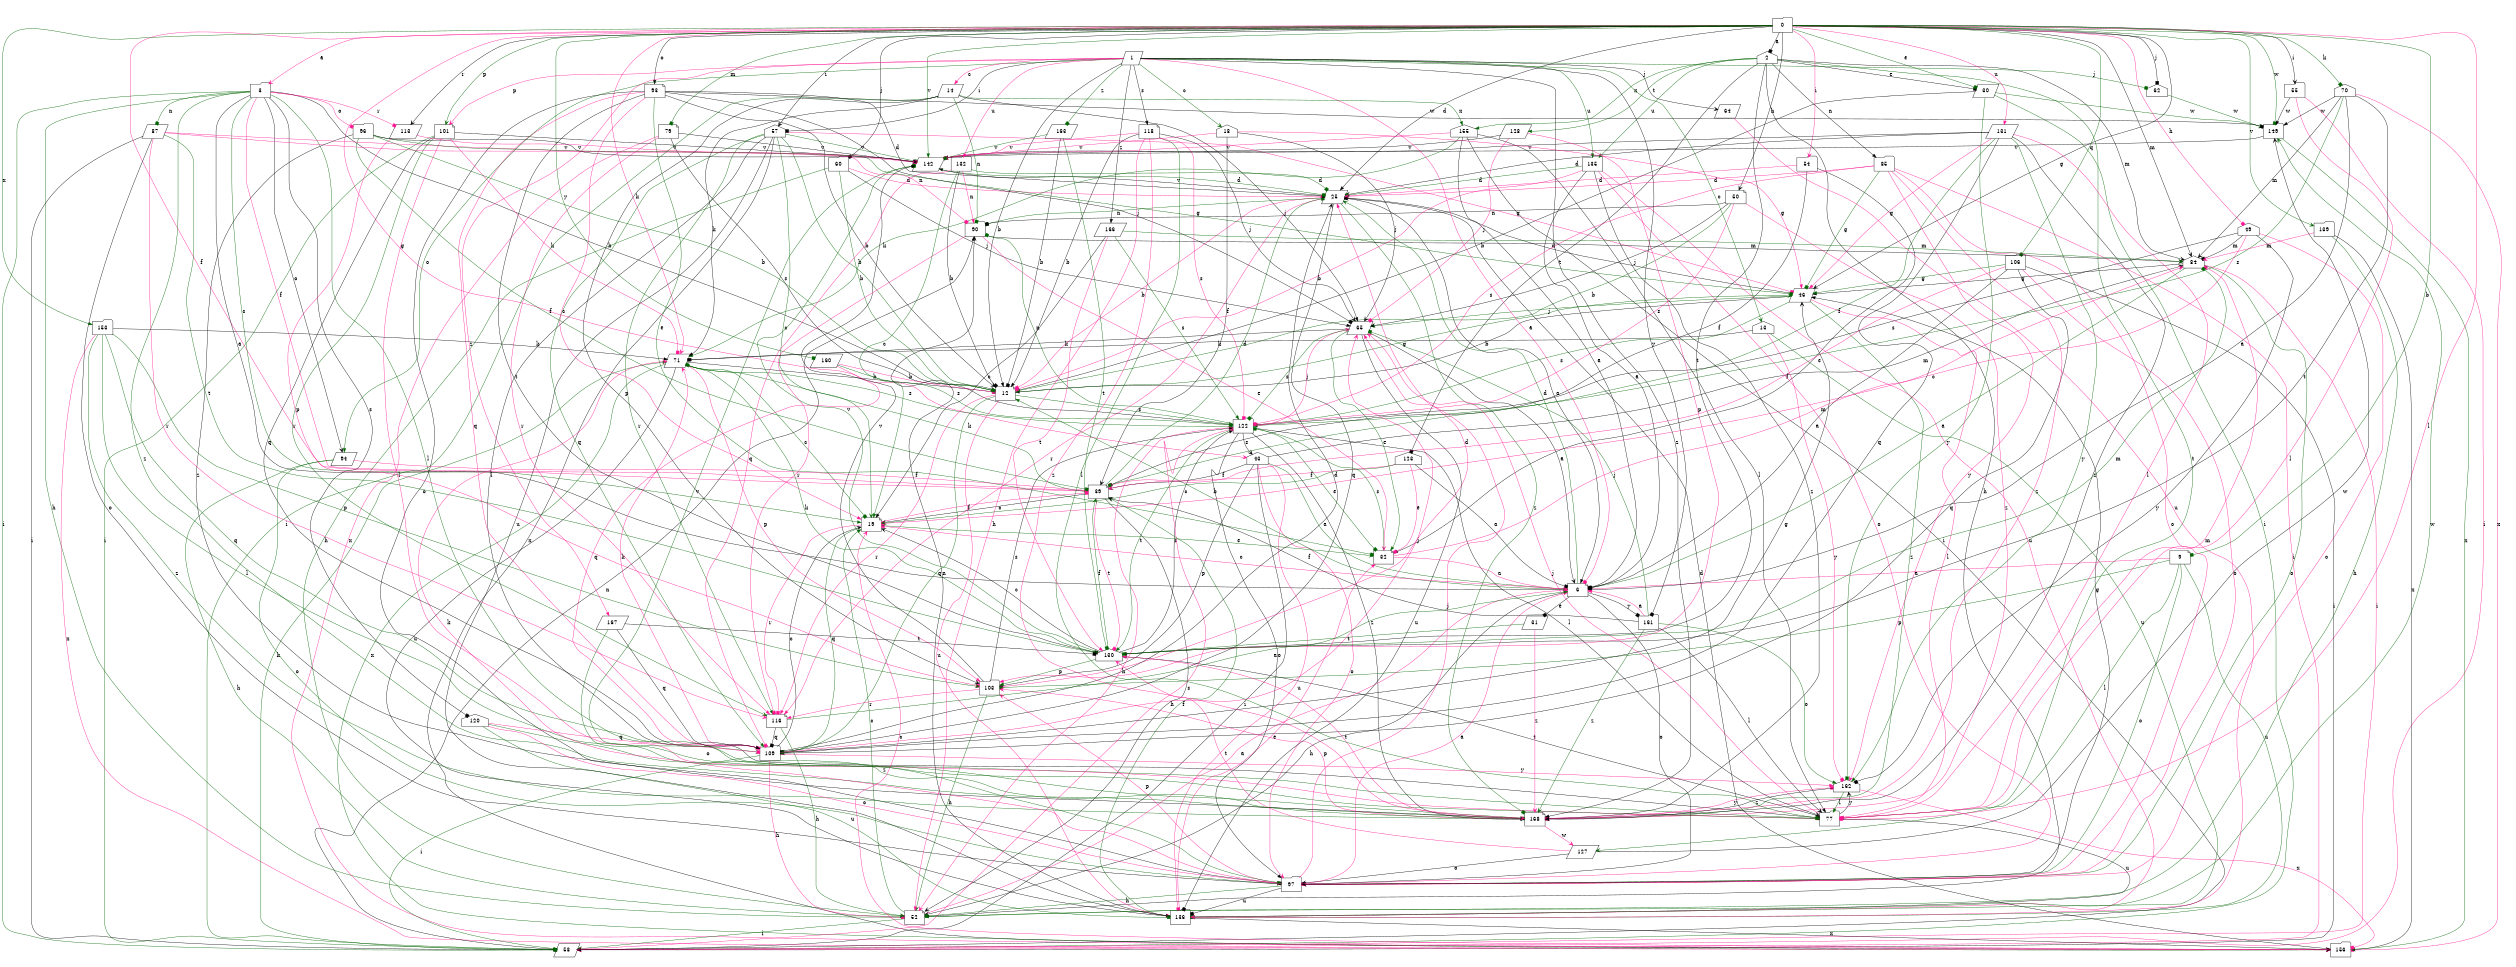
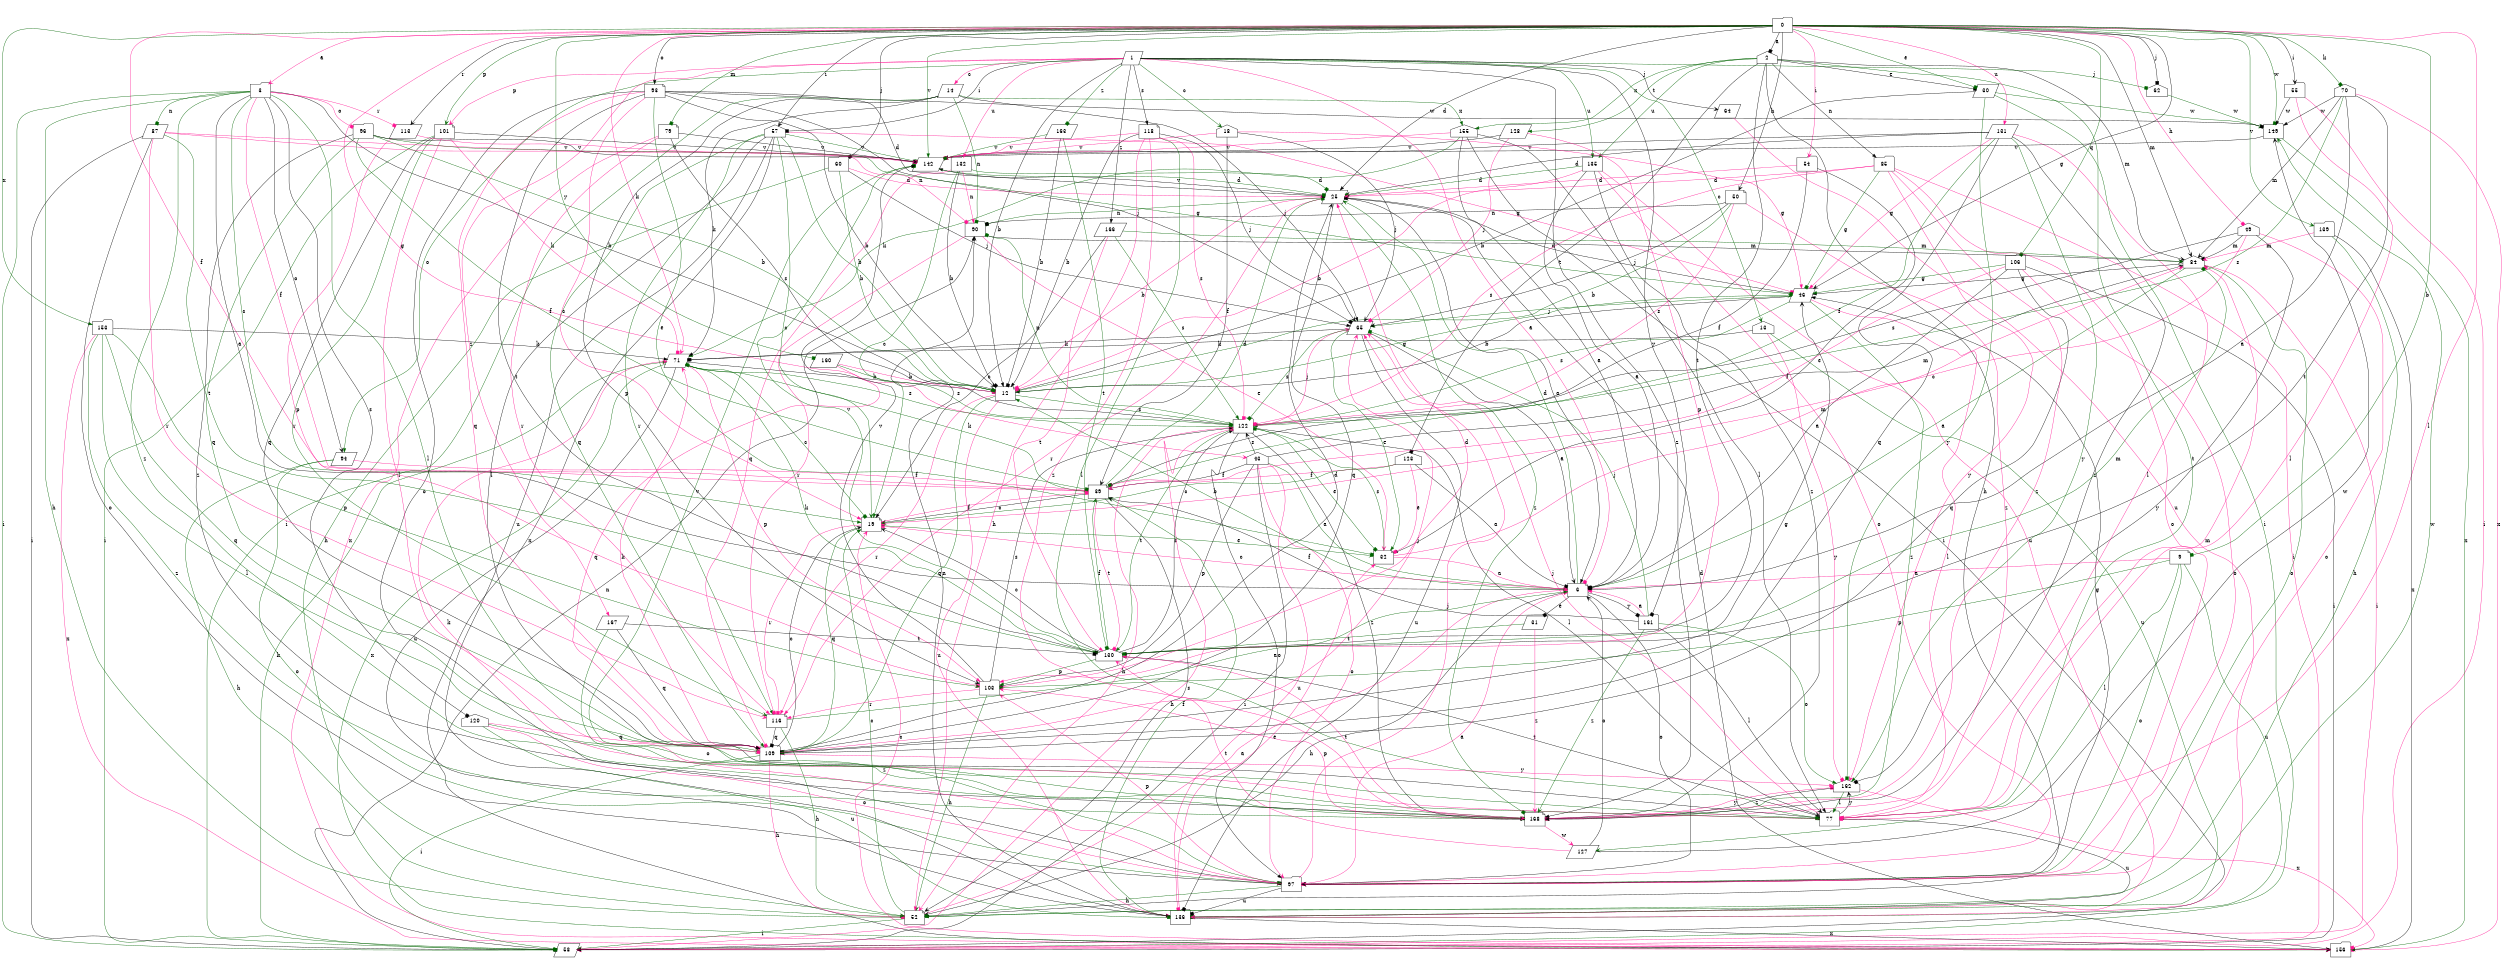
(1245, 443) -> (1251, 445)
none -> (292, 565)
(1437, 868) -> (1602, 722)
